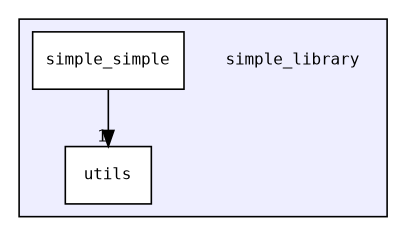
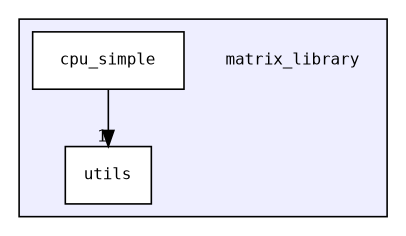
(108, 61) -> (108, 61)
(293, 61) -> (293, 61)
